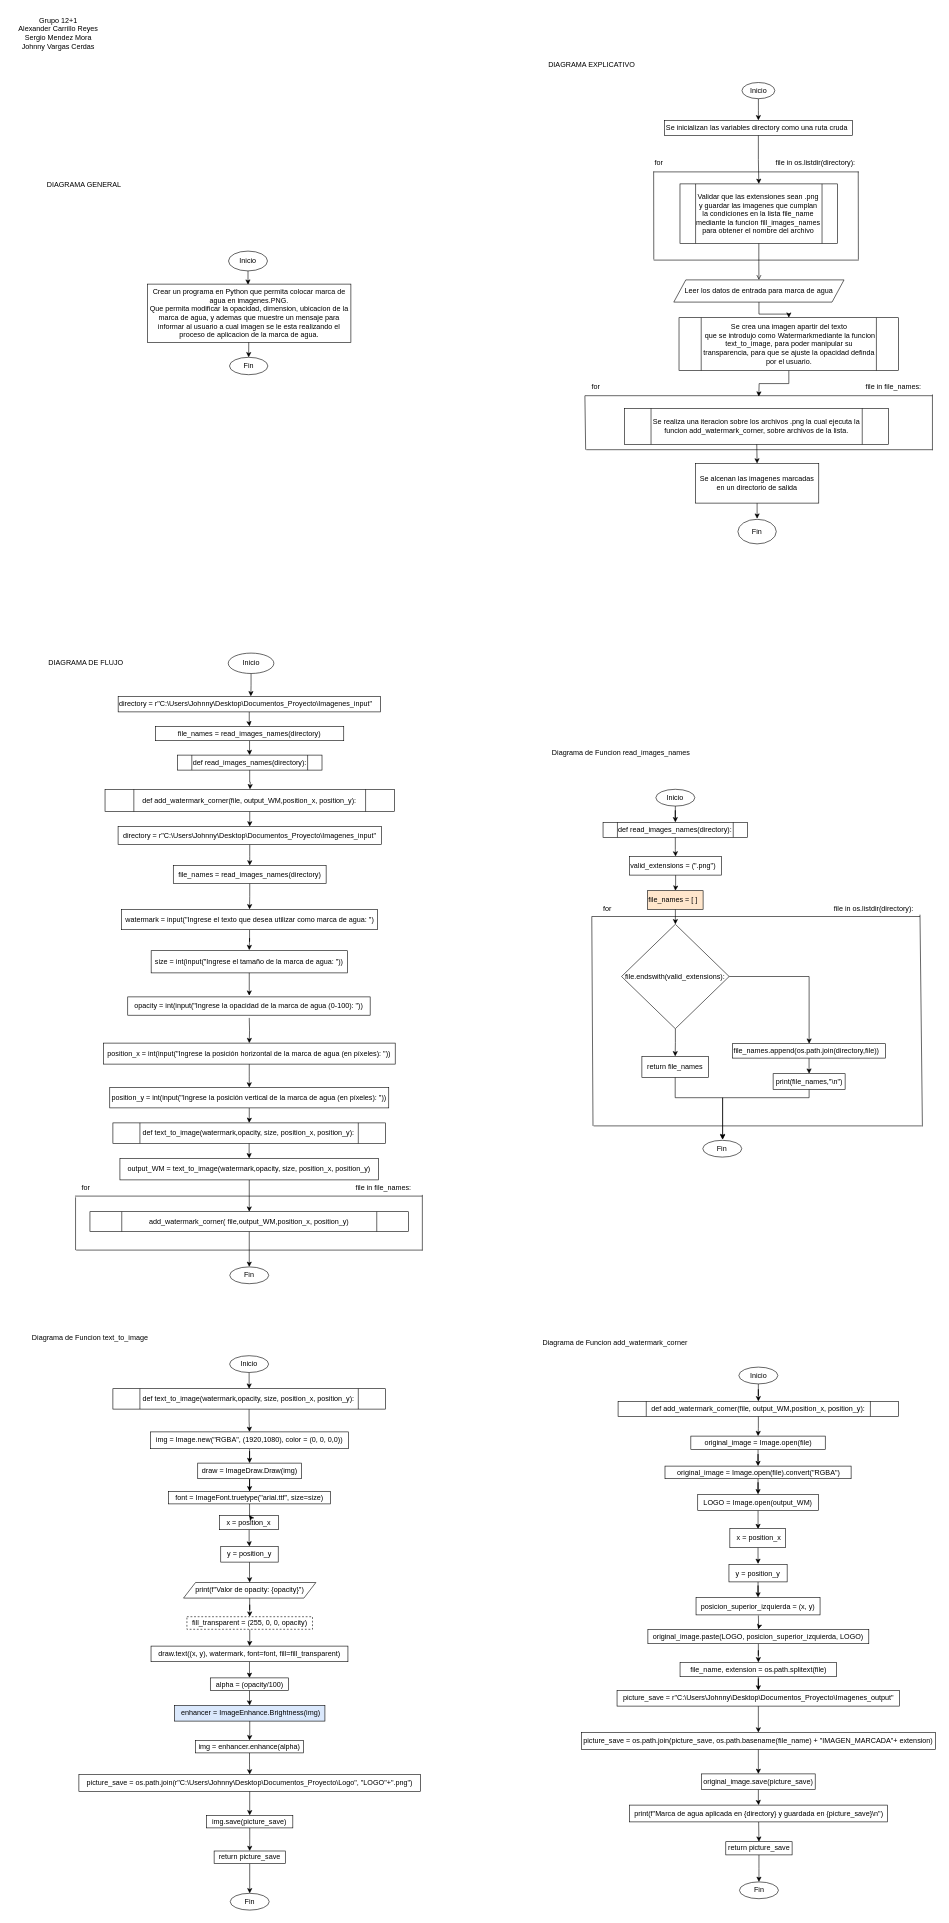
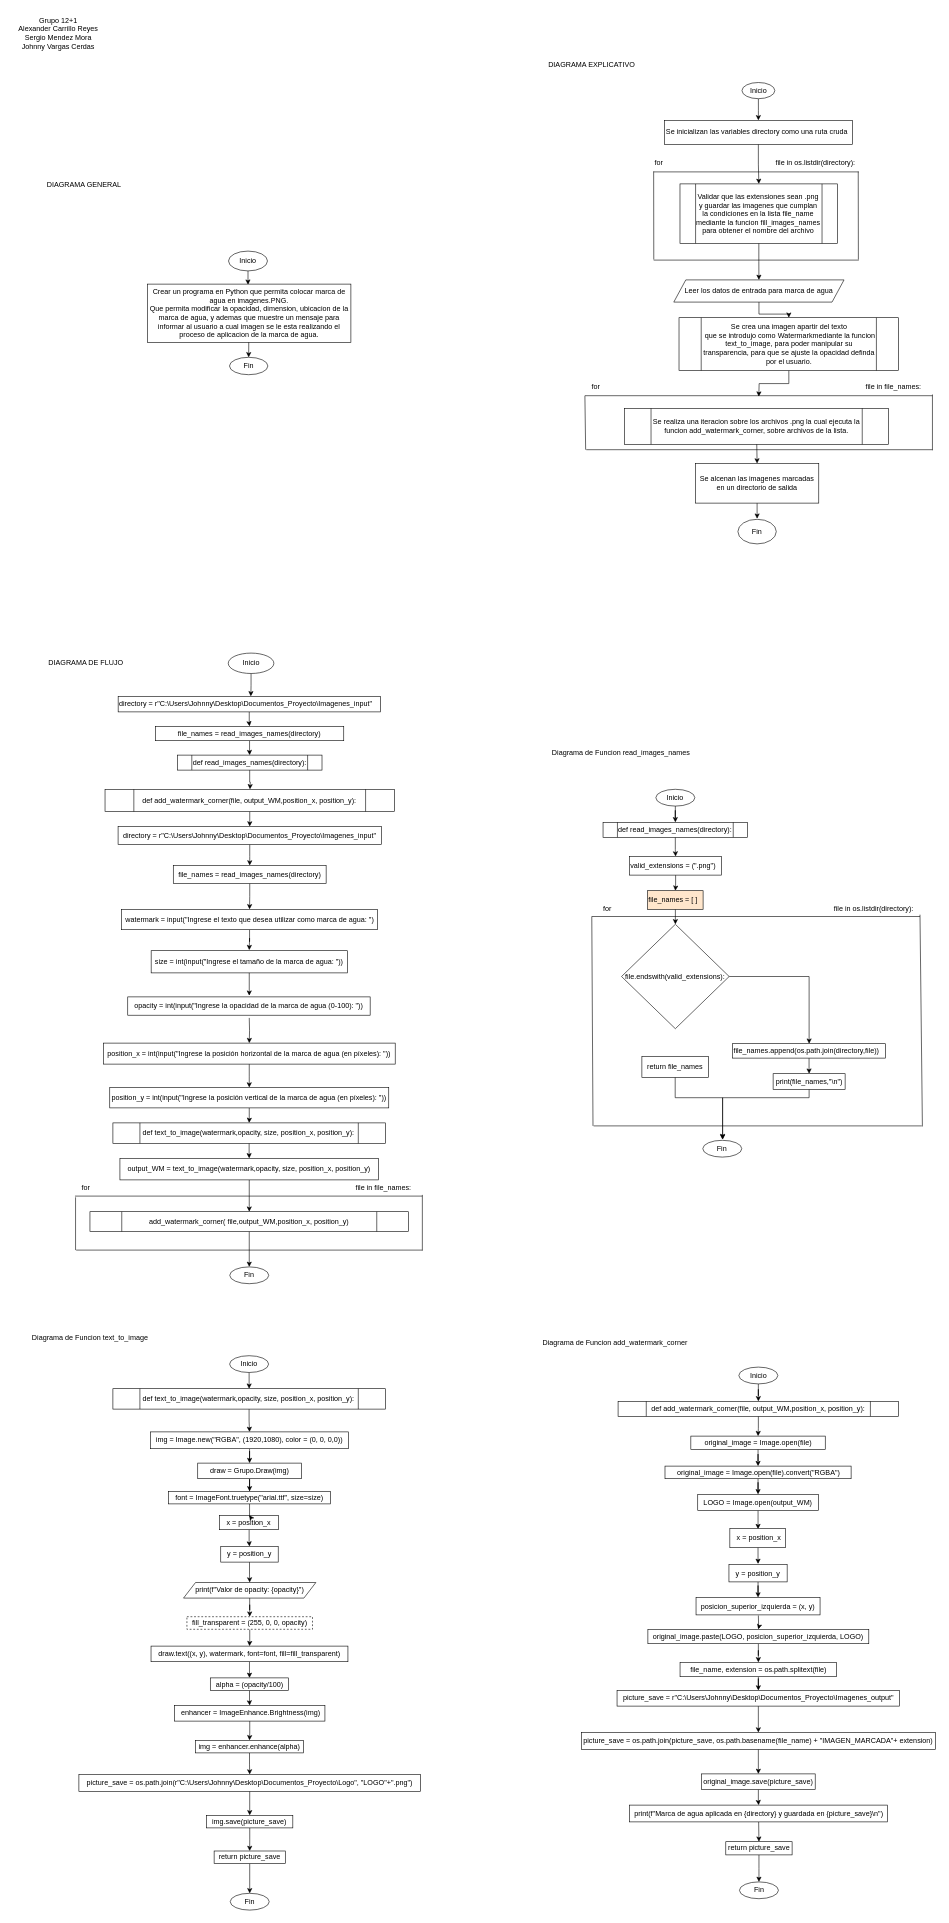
(758, 128) -> (758, 132)
(759, 275) -> (759, 274)
(675, 1040) -> none
(250, 1471) -> (250, 1471)
(250, 1713) -> (250, 1713)
